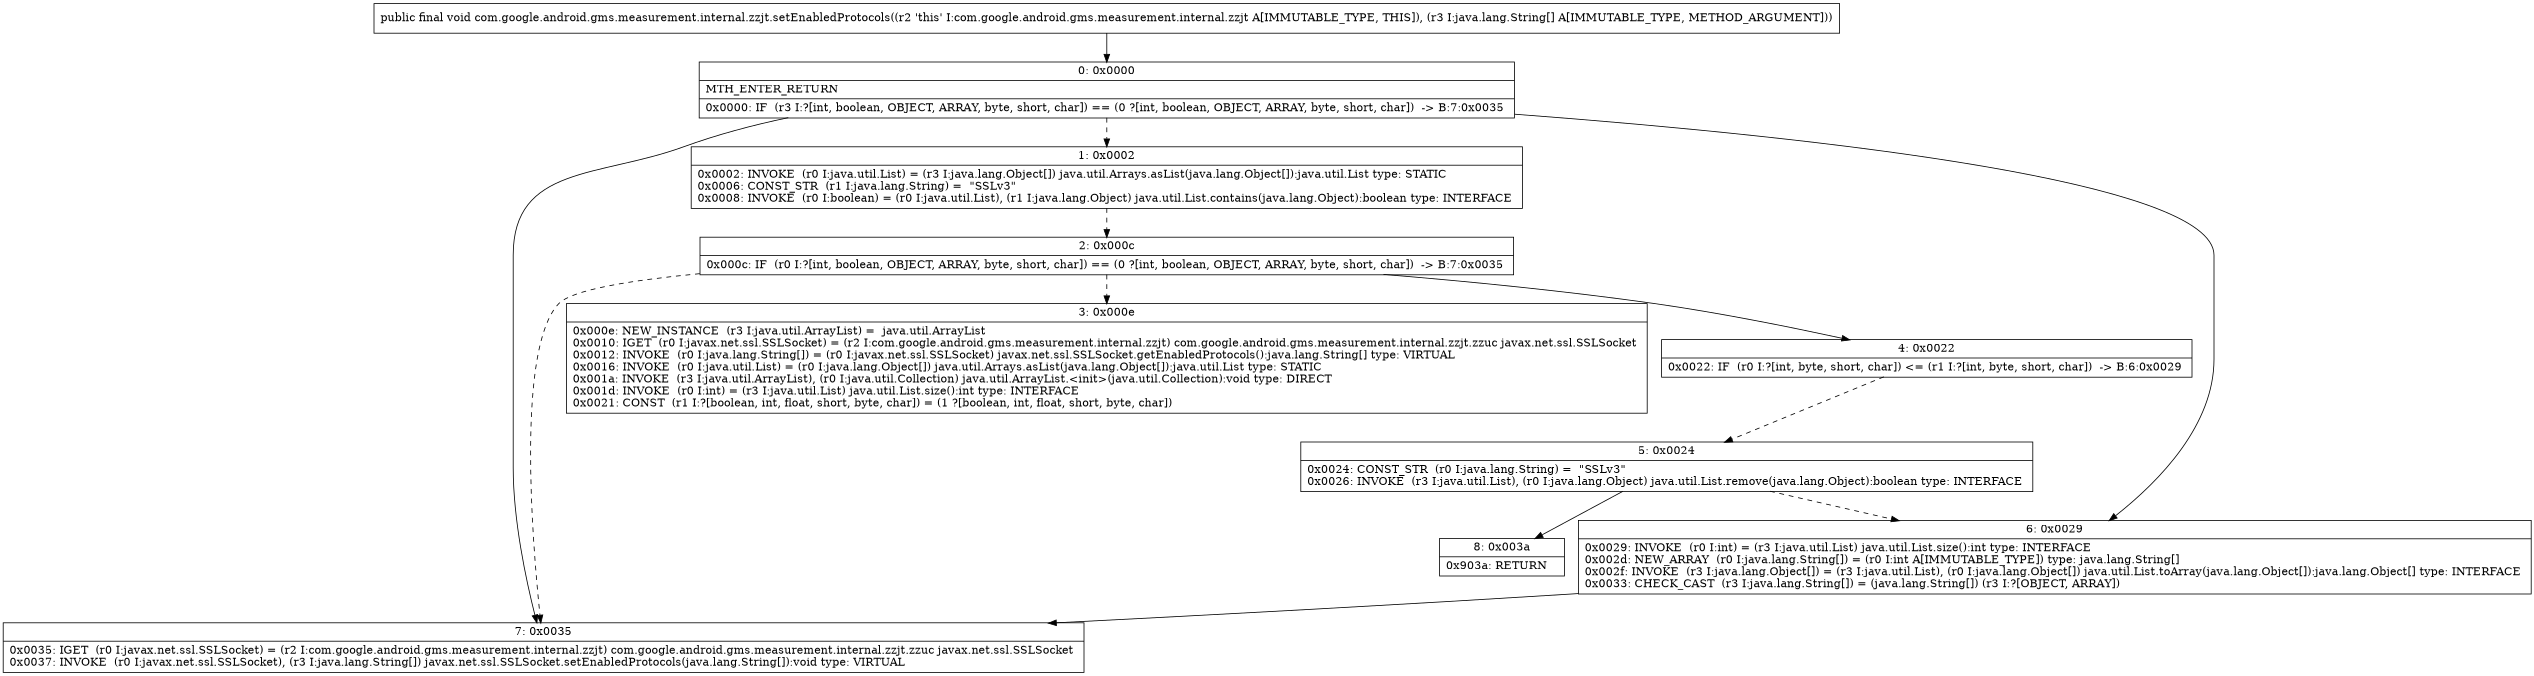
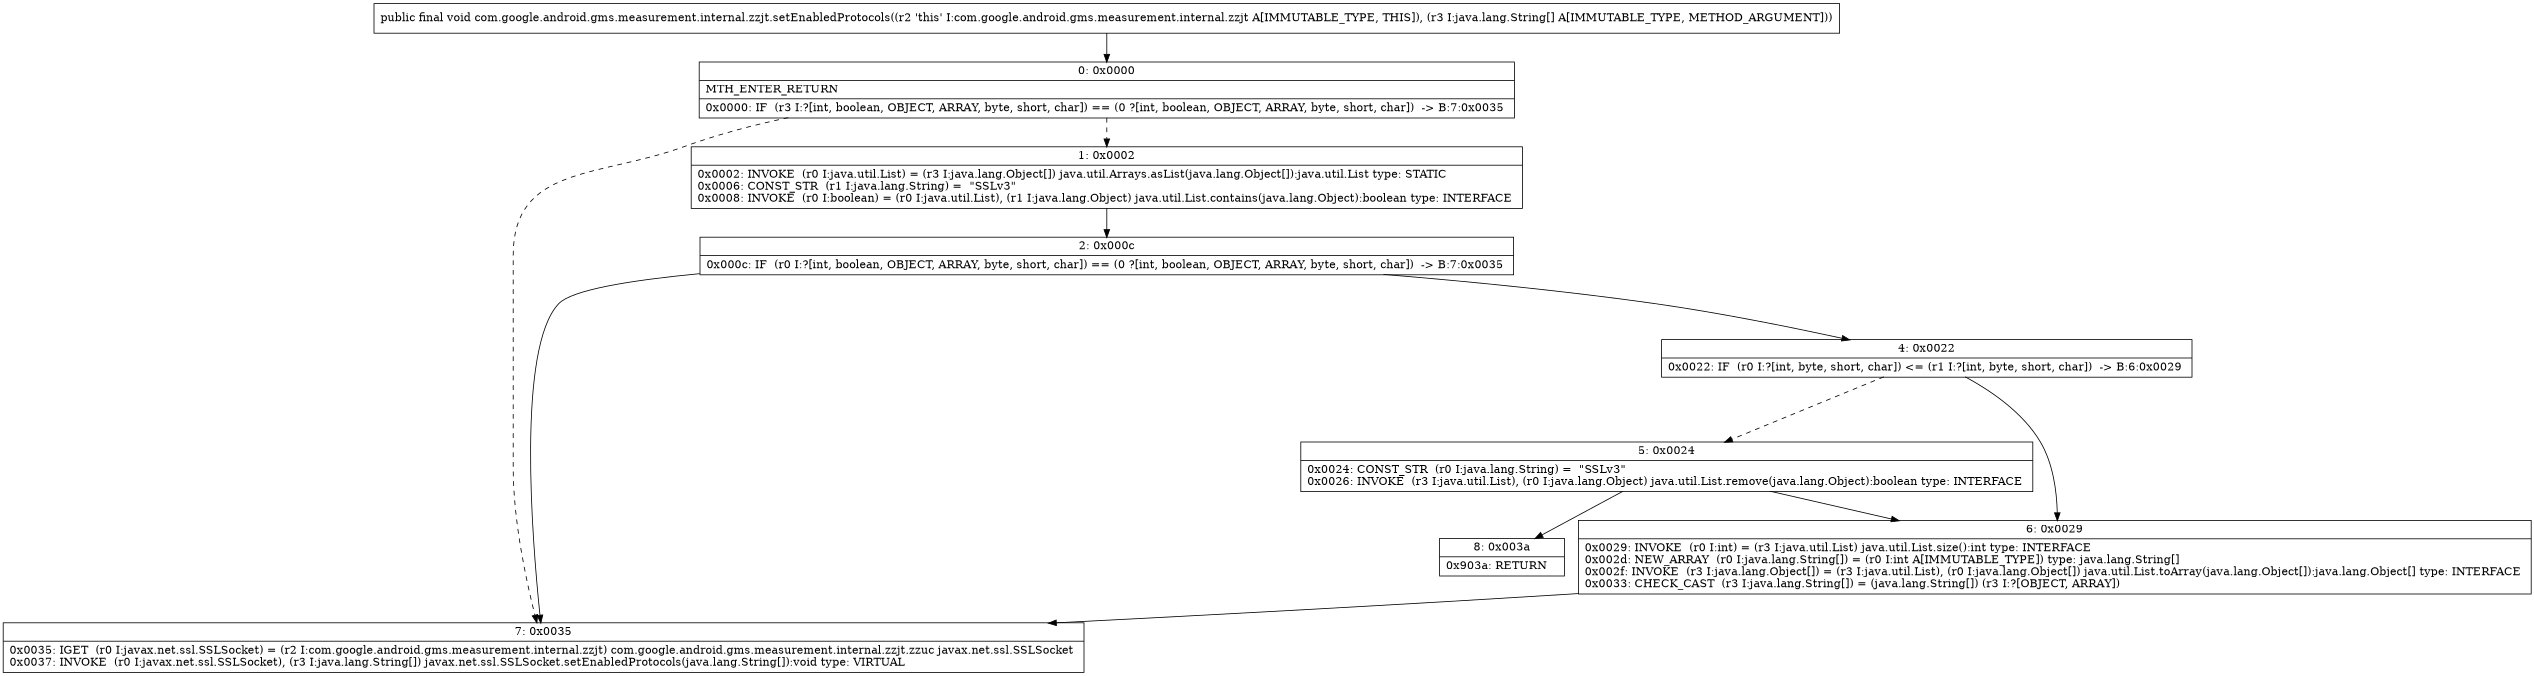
(2022, 174) -> (2033, 431)
(1107, 219) -> (1107, 219)
(513, 271) -> (513, 271)
(1107, 358) -> none
(534, 384) -> (534, 384)
(1831, 505) -> (1831, 505)
